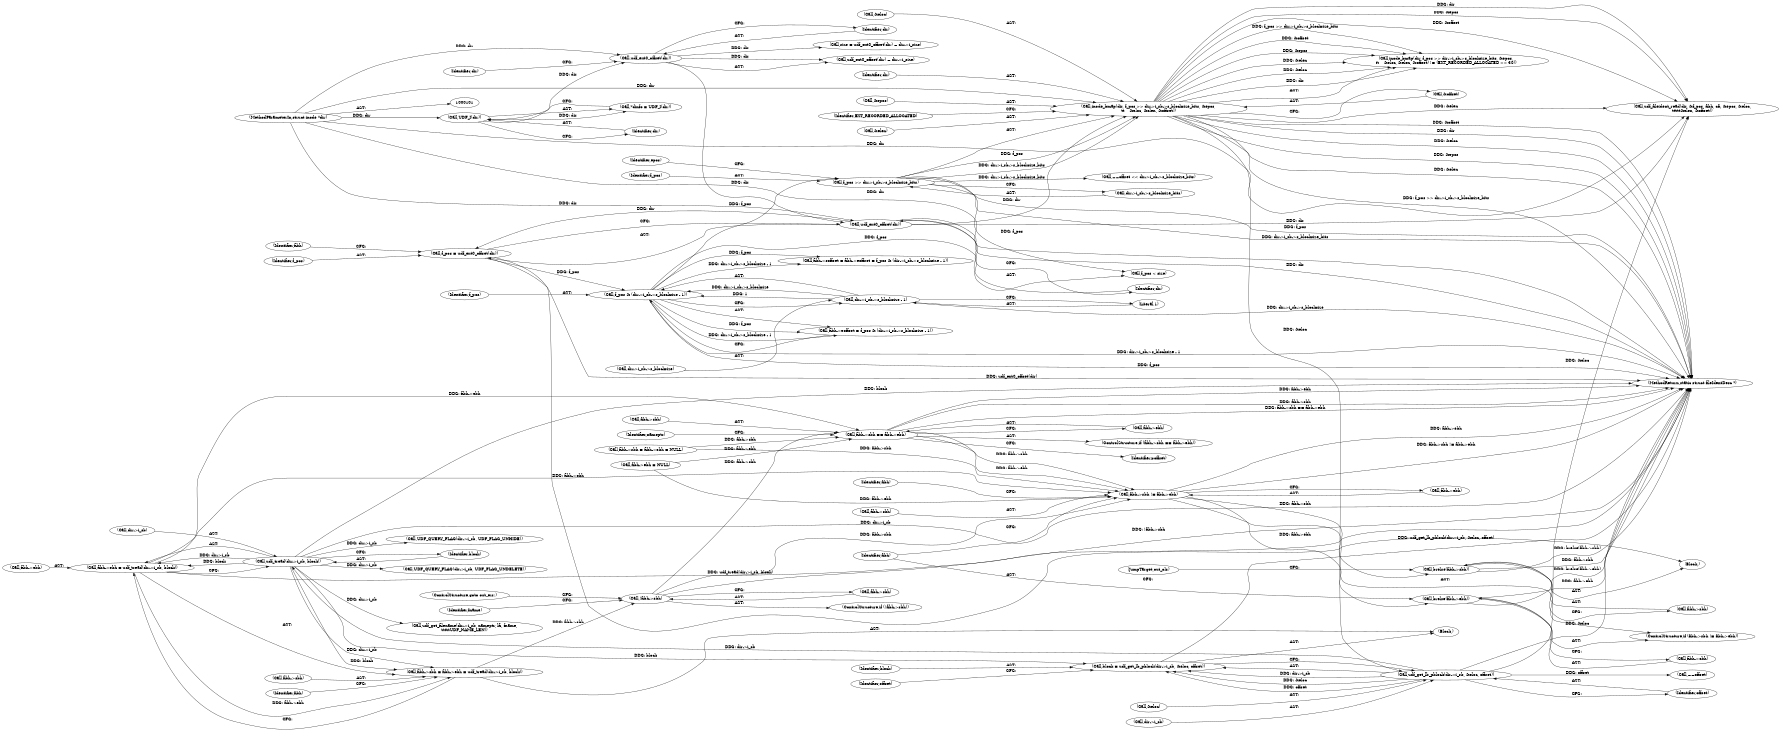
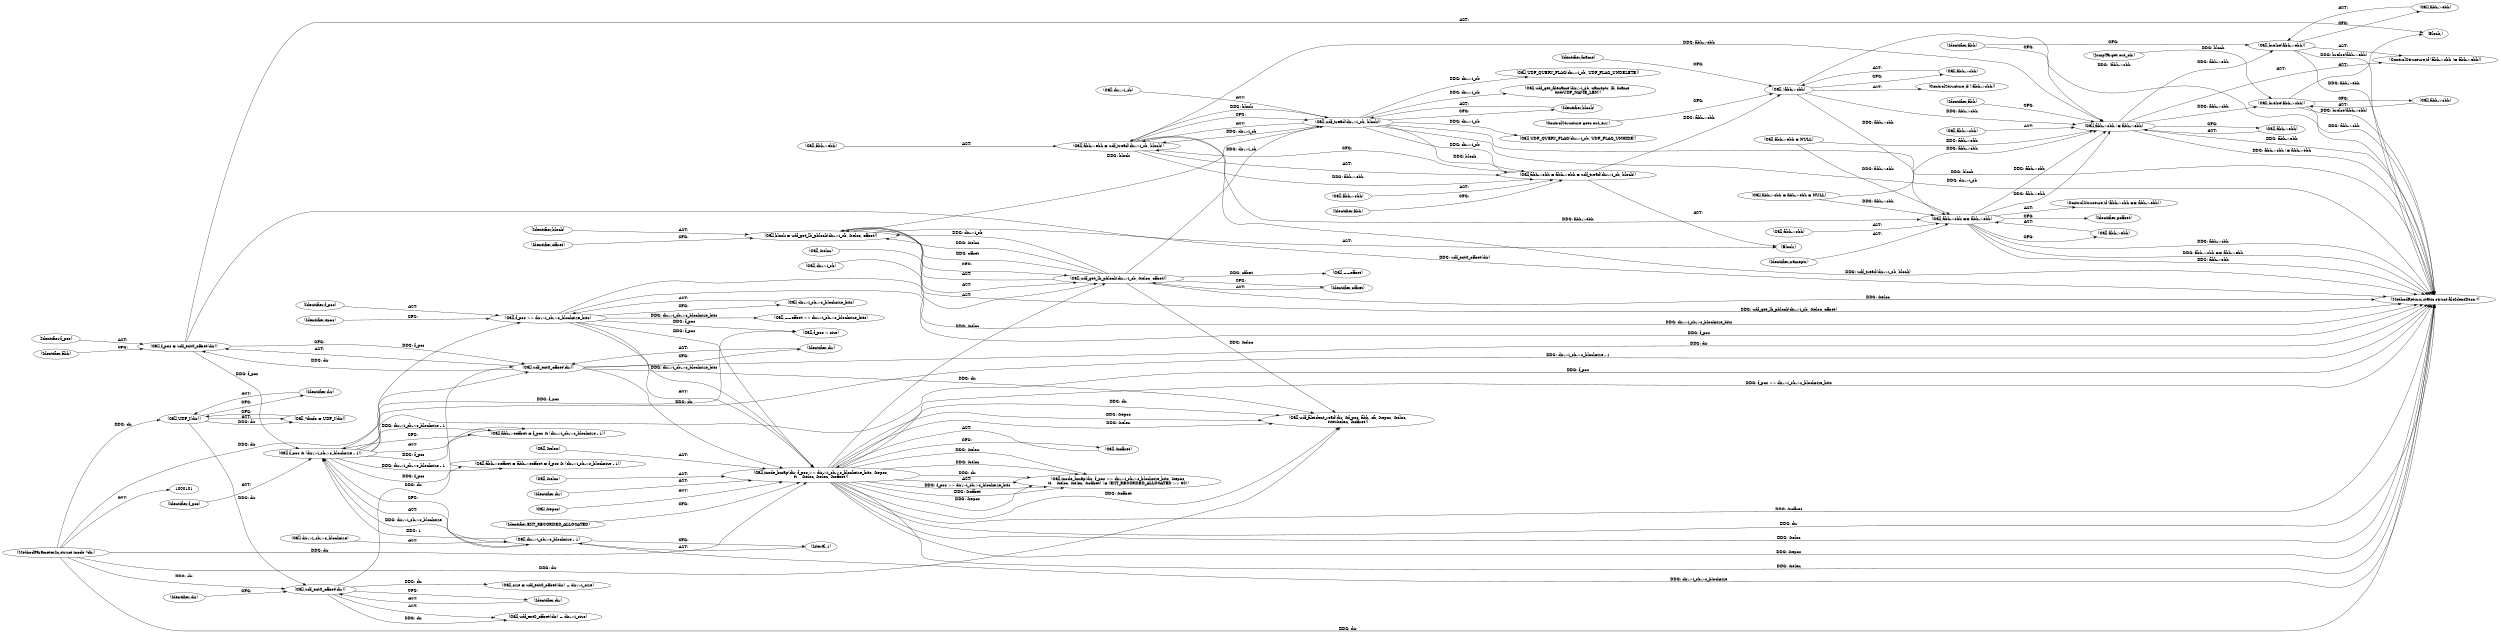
(740, 433) -> (1878, 234)
(1295, 568) -> (2213, 48)
(668, 659) -> (1093, 192)
